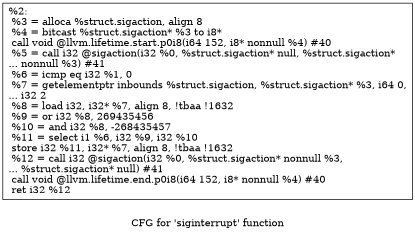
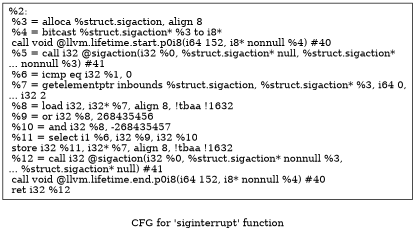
(81, 117) -> (81, 117)
